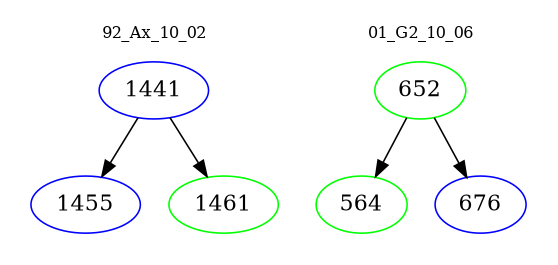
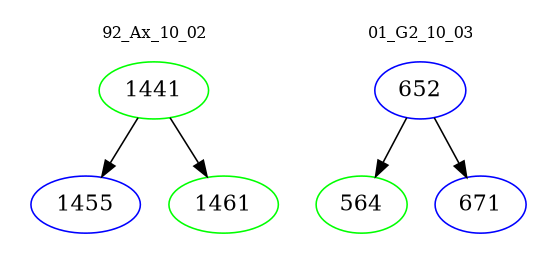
(421, 34) -> (421, 34)
(154, 90) -> (154, 90)
(420, 90) -> (420, 90)
(481, 205) -> (481, 205)
